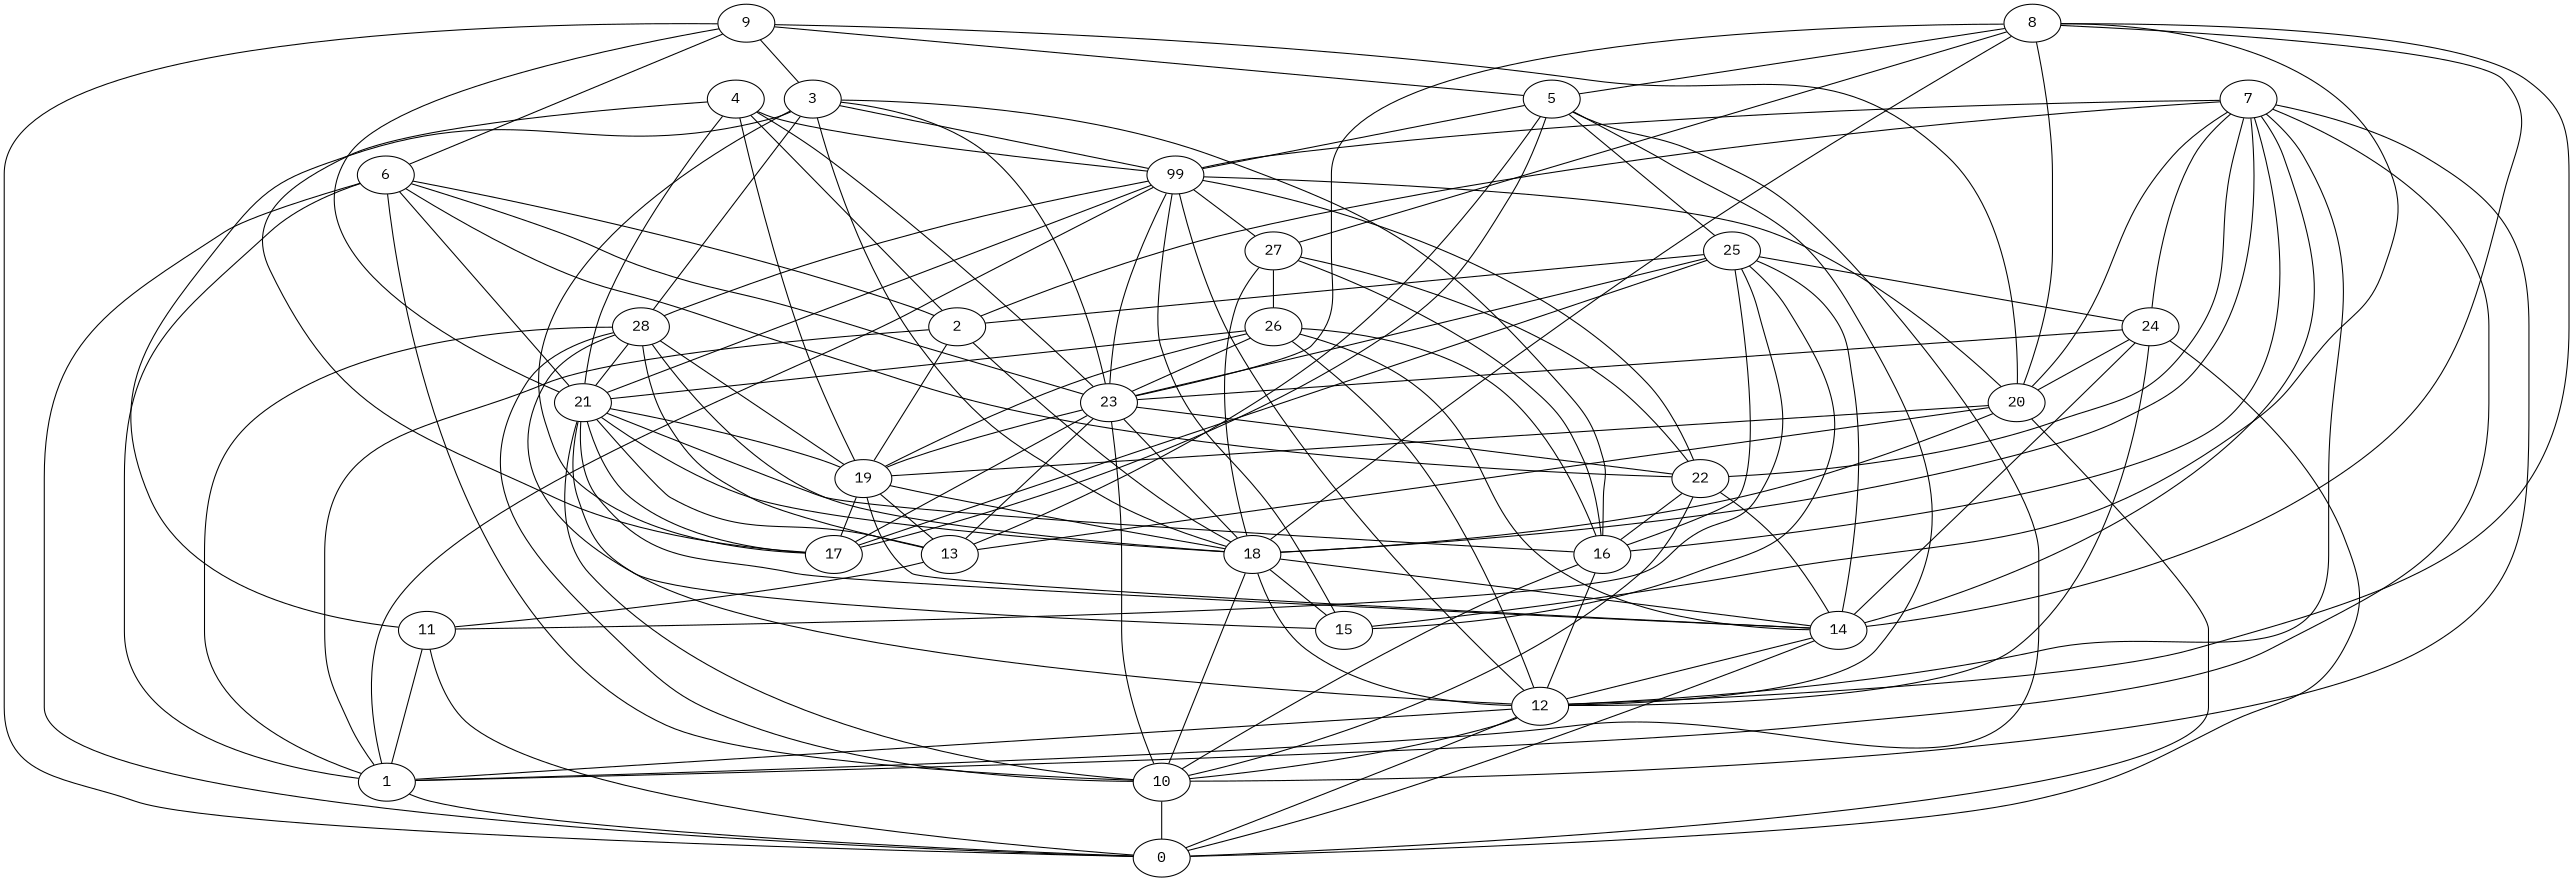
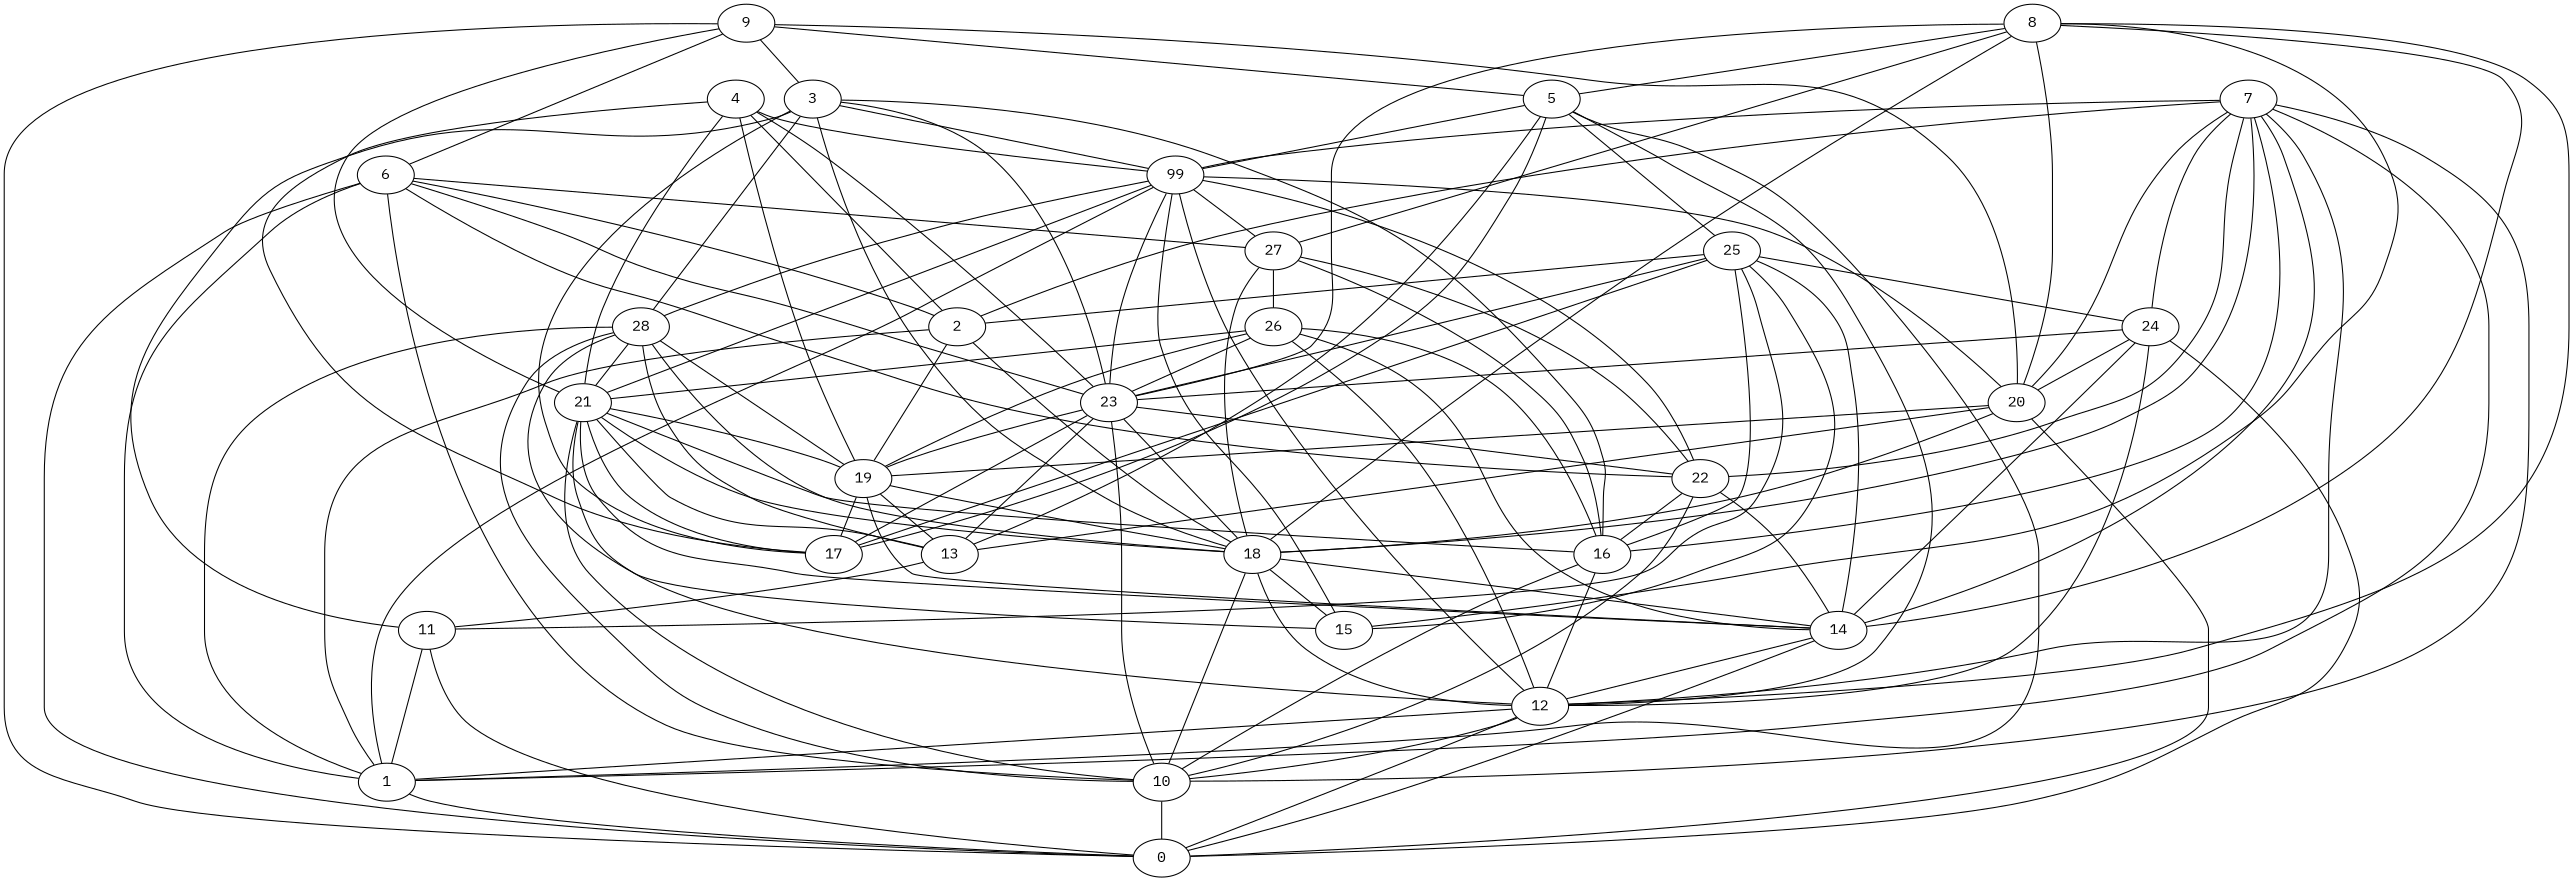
(484, 289) -> (830, 213)
